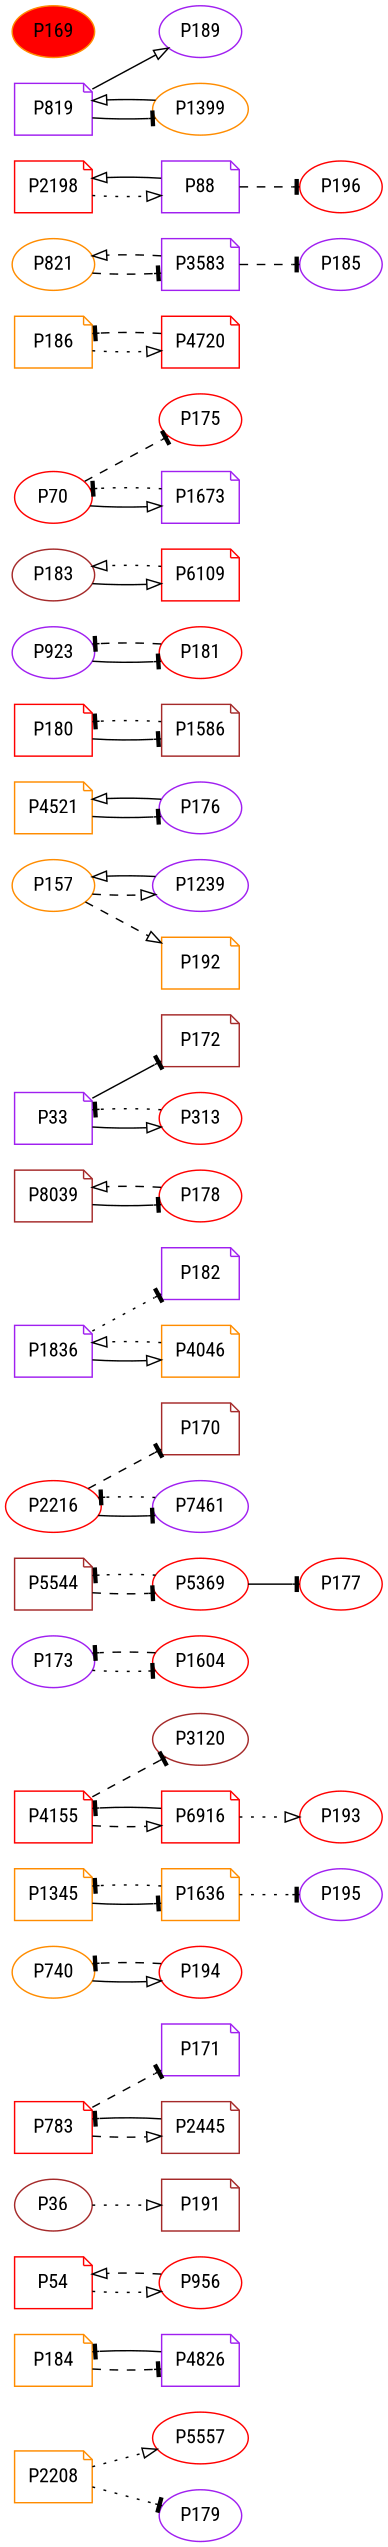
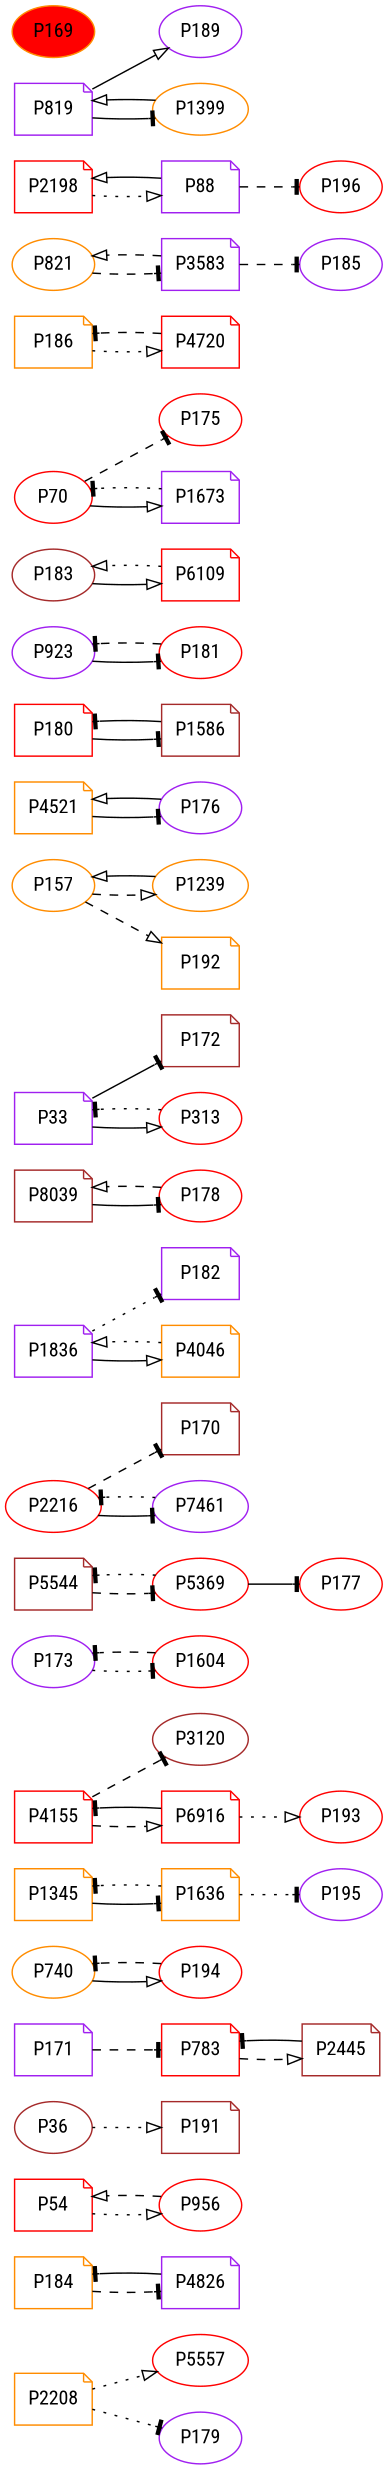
(131, 721) -> (131, 721)
(200, 886) -> (200, 886)
(123, 2091) -> (123, 2050)
